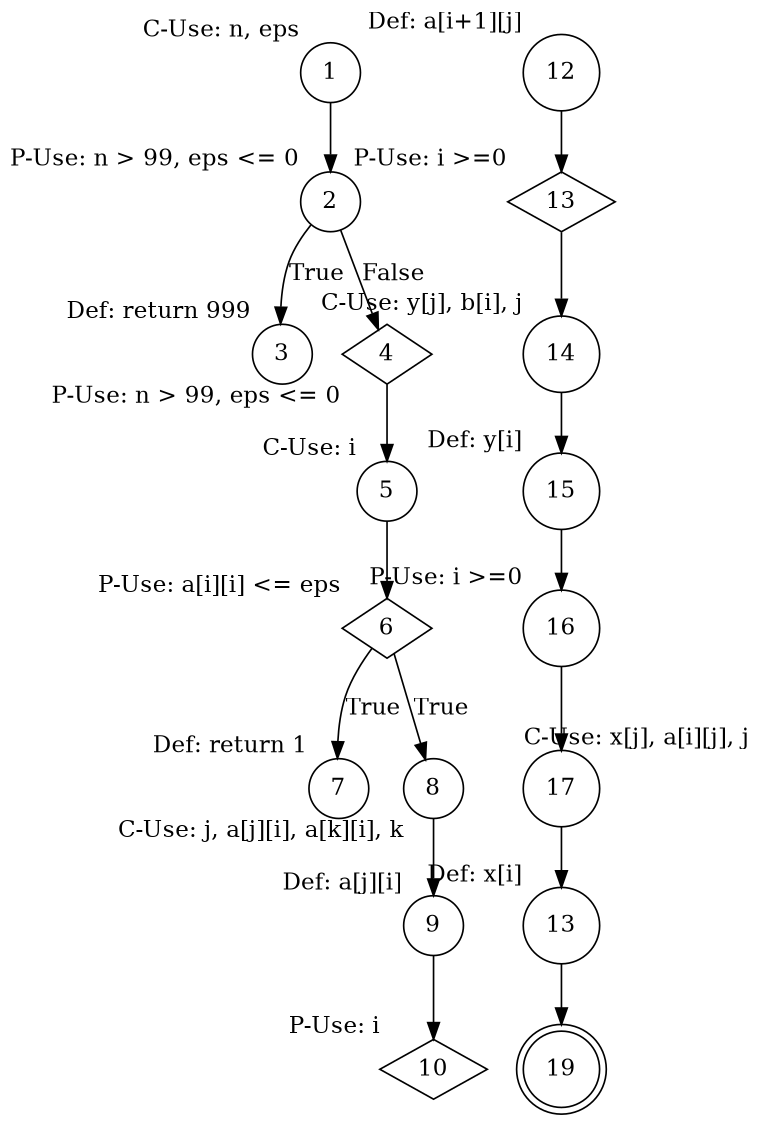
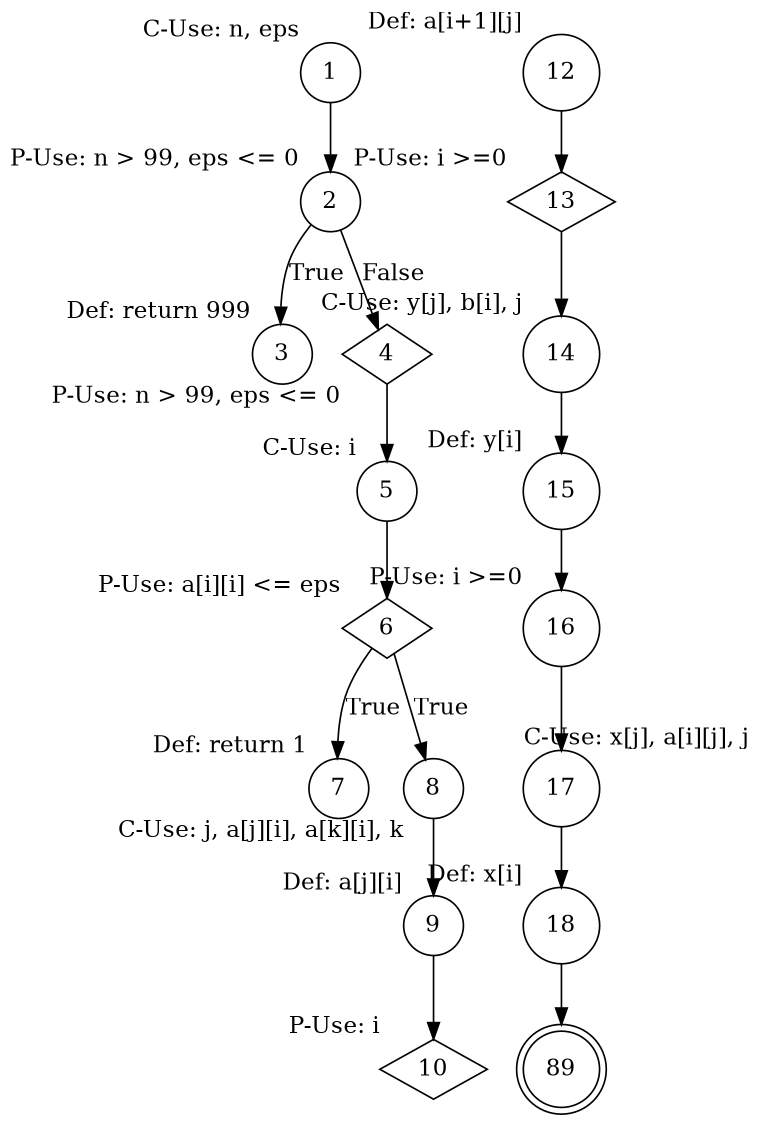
(561, 926) -> (561, 926)
(561, 1069) -> (561, 1069)
